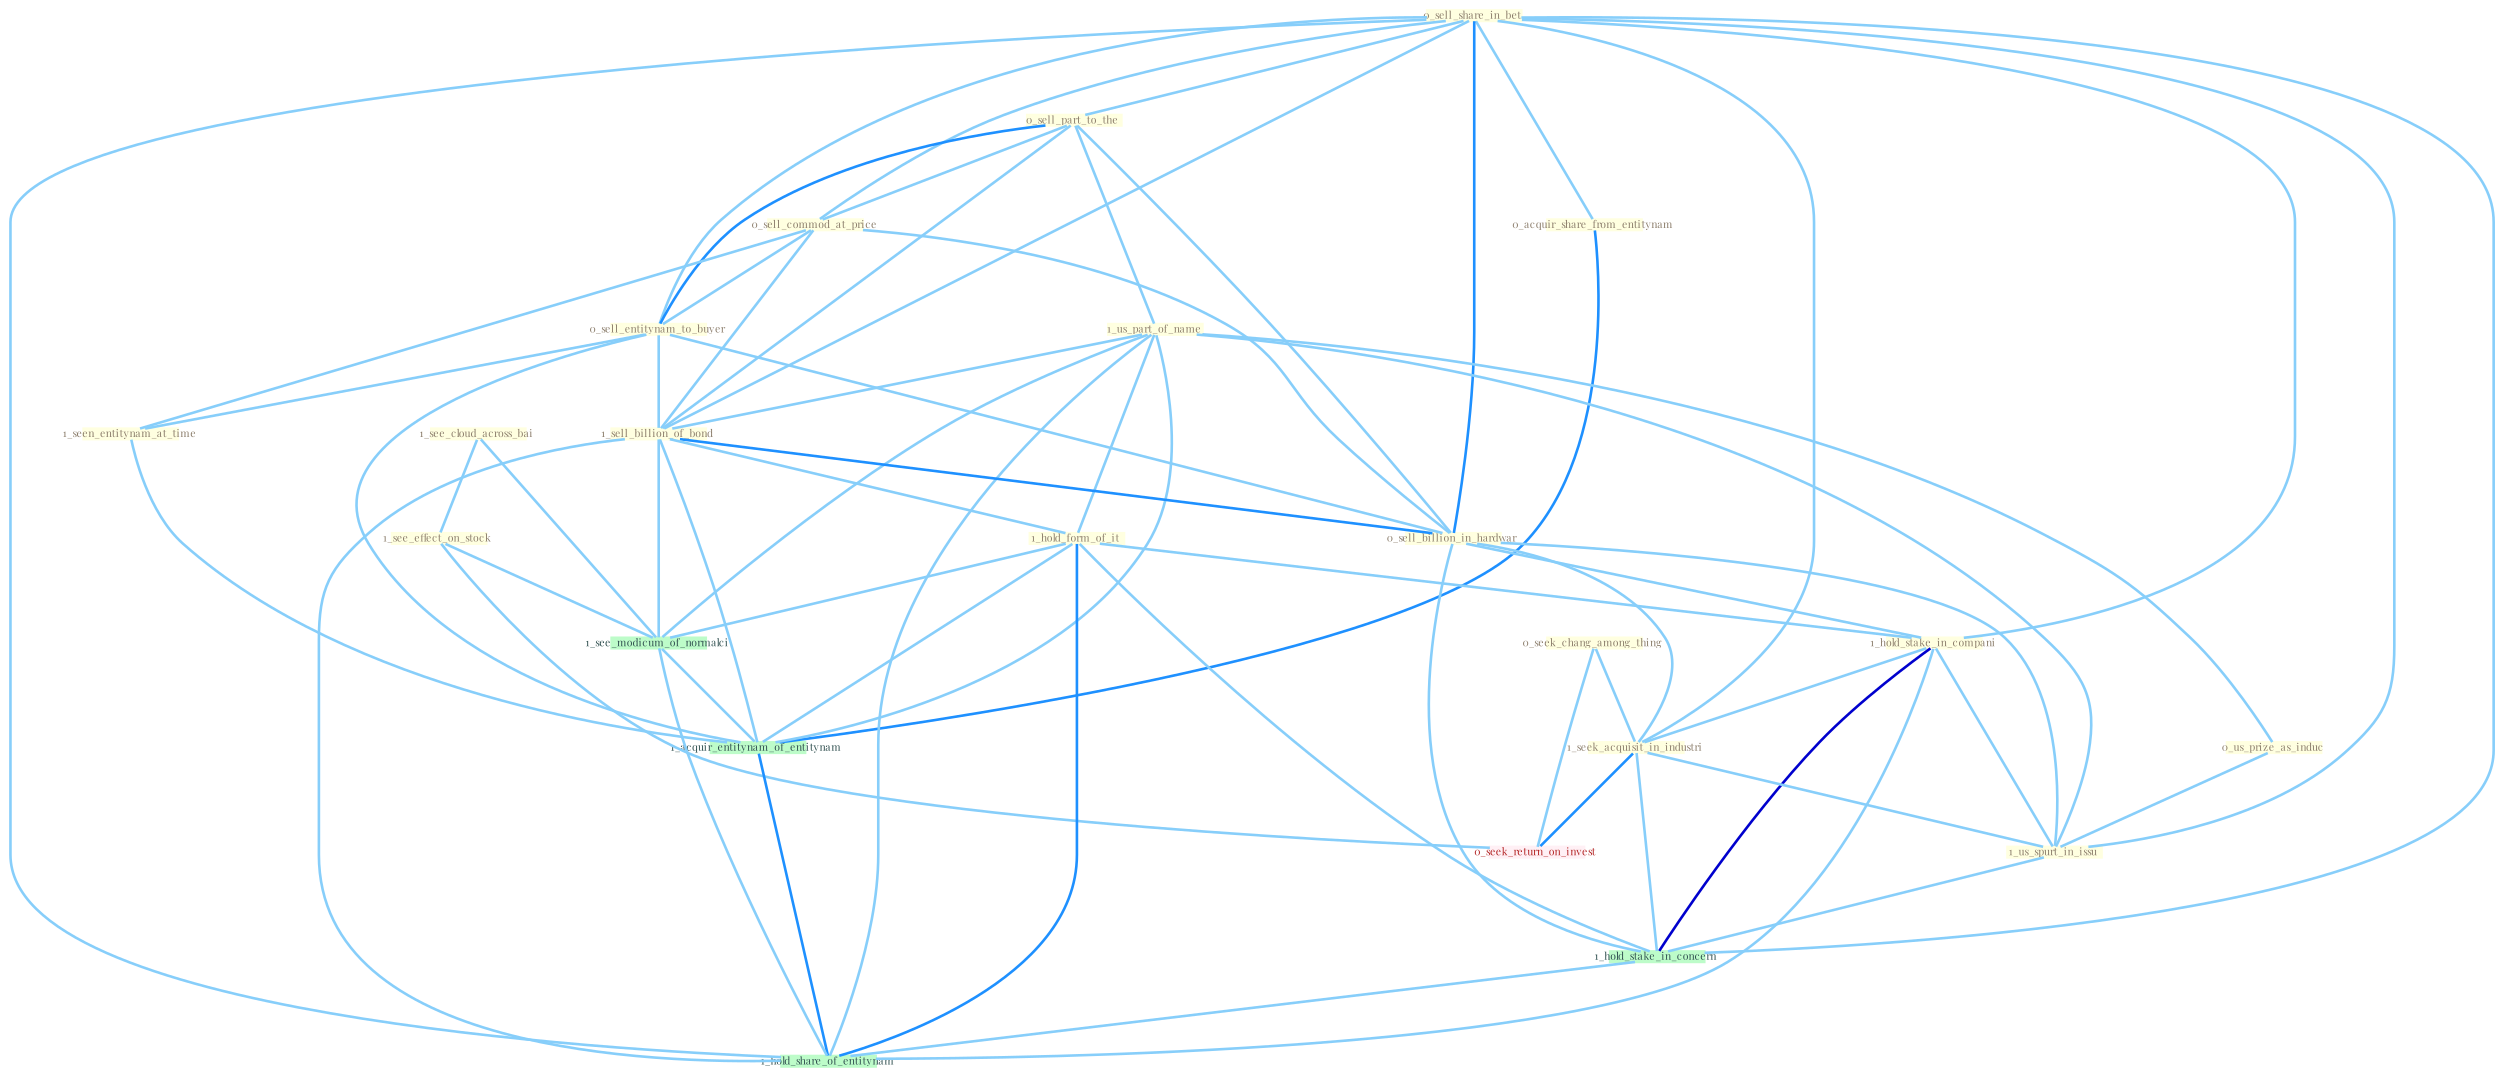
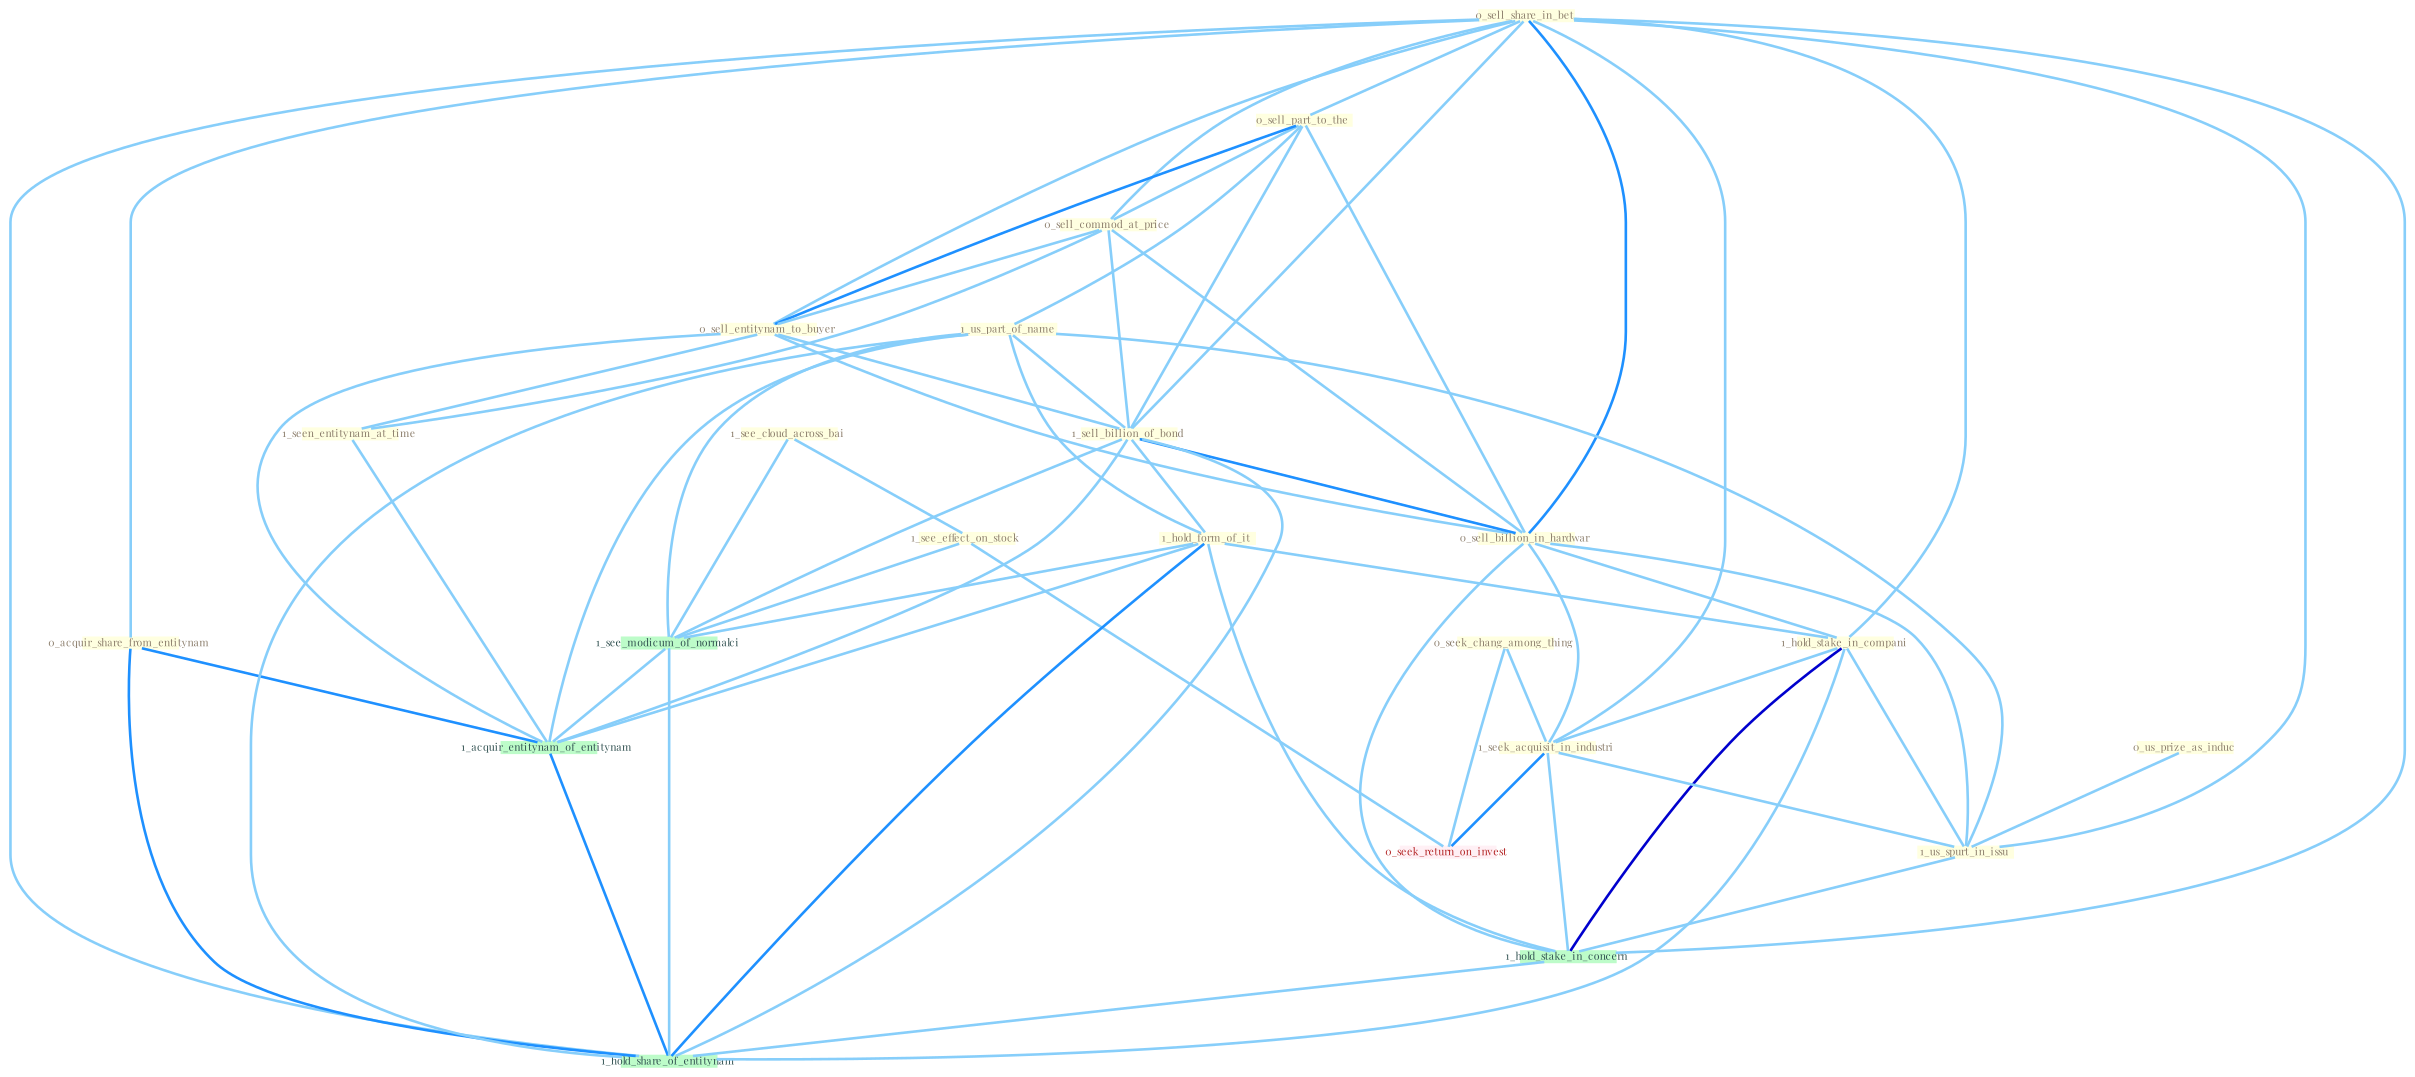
(1785, 433) -> none
none -> (225, 969)
